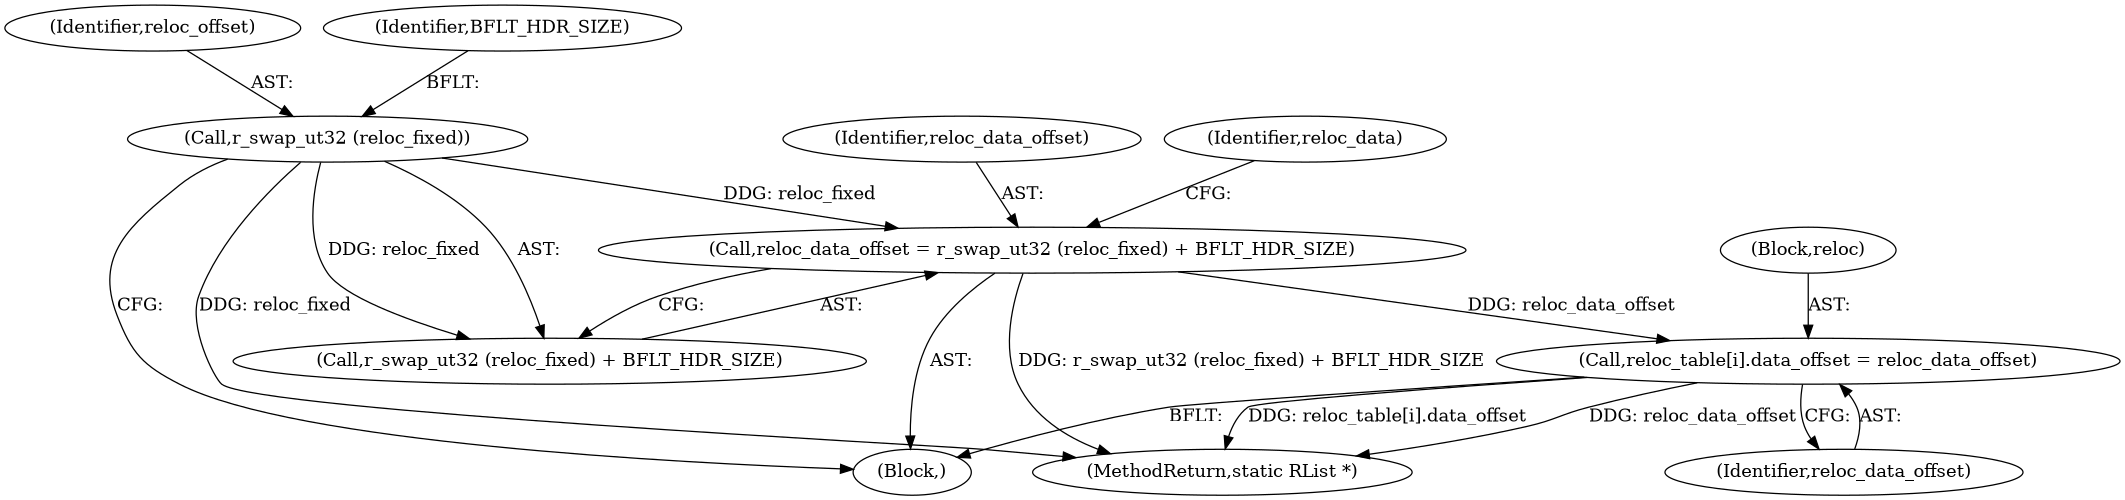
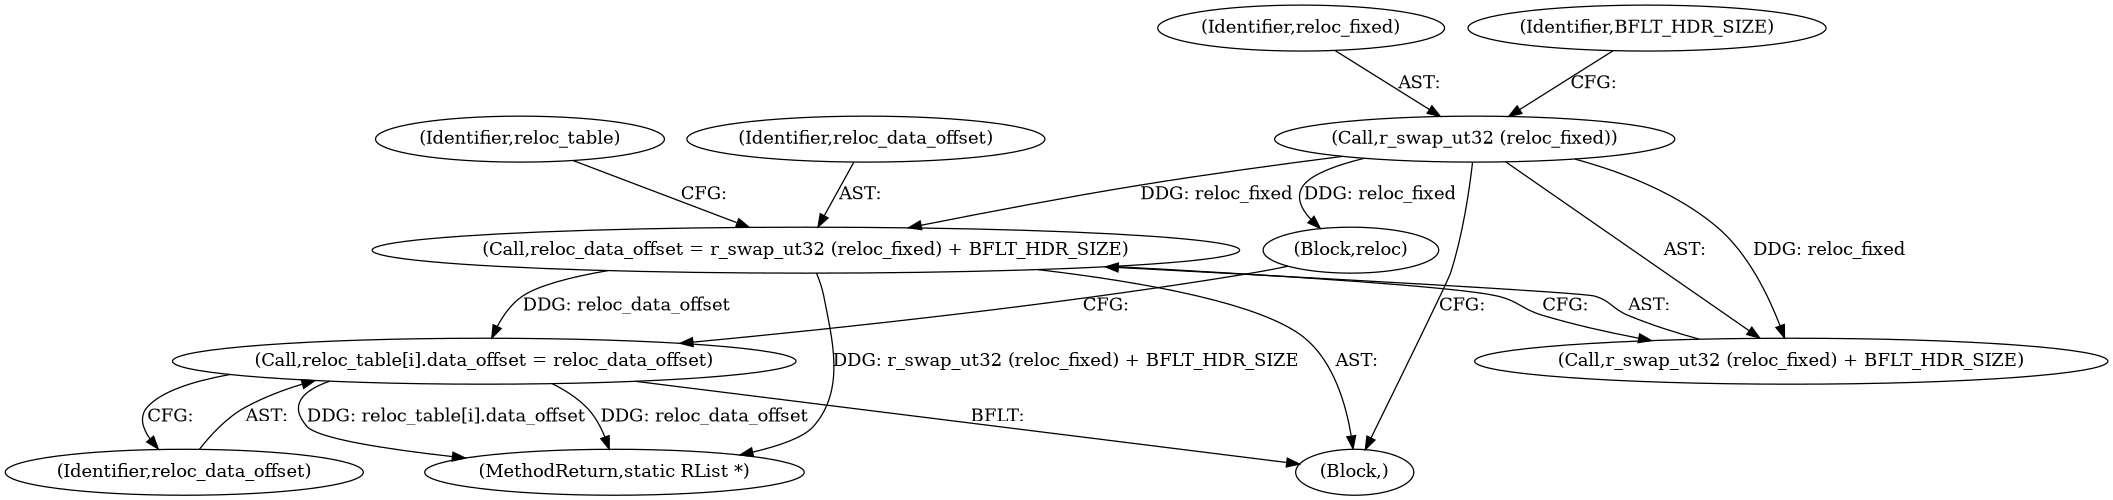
(153, 28) -> (1301, 28)
(456, 84) -> (1597, 84)
(1305, 139) -> (520, 139)
(1833, 306) -> (1109, 306)
(510, 419) -> (1315, 176)
